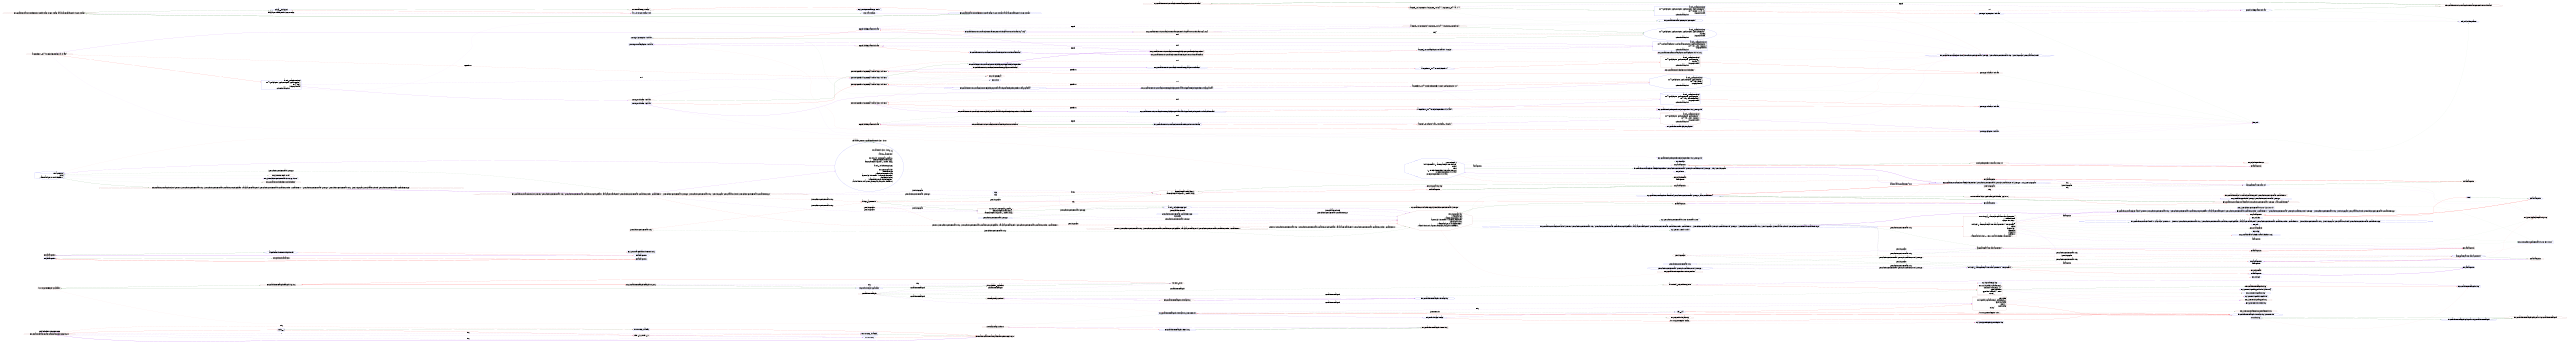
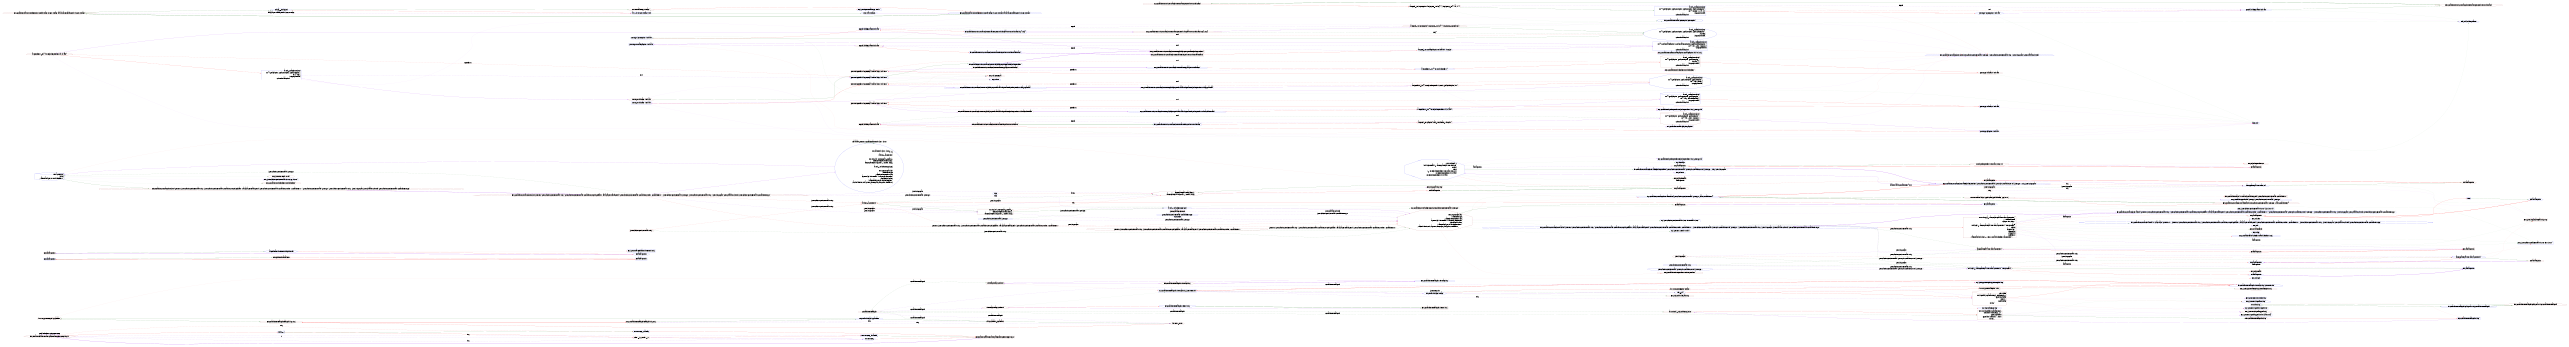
none -> (931, 310)
